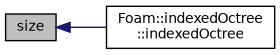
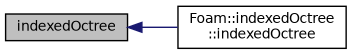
(31, 27) -> (67, 27)
